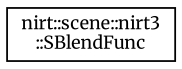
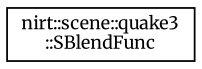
(91, 35) -> (101, 35)
